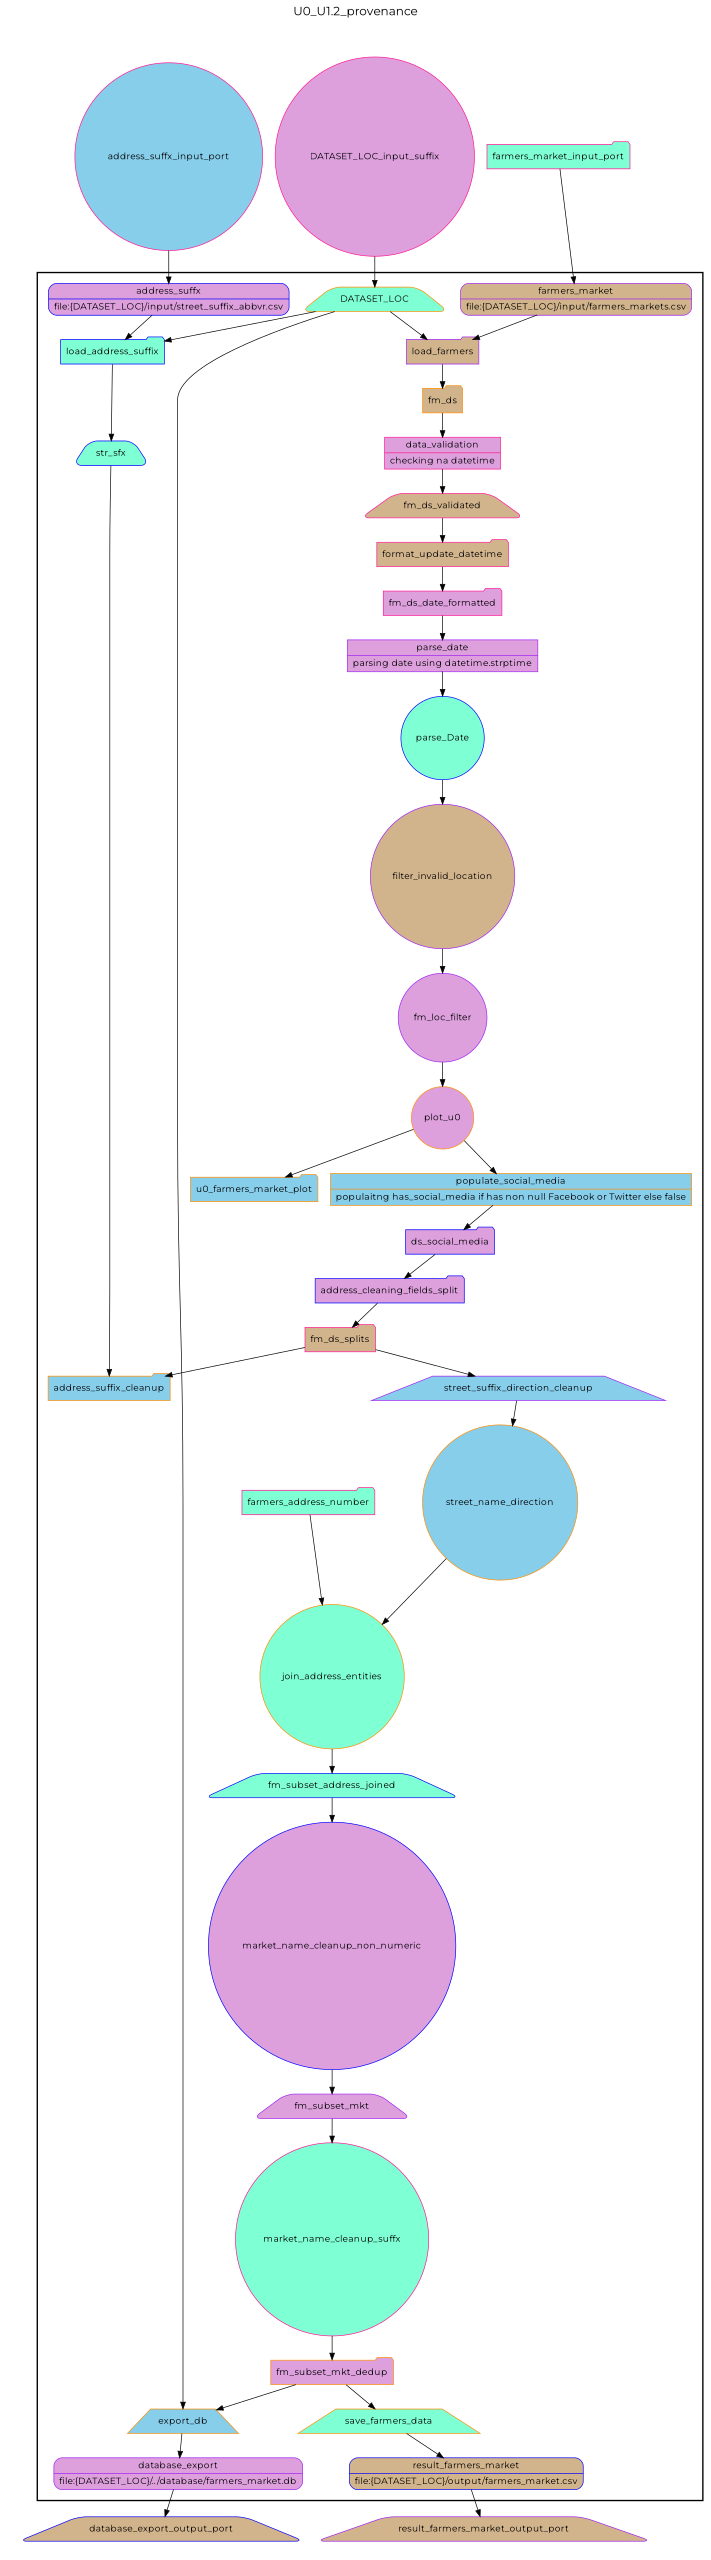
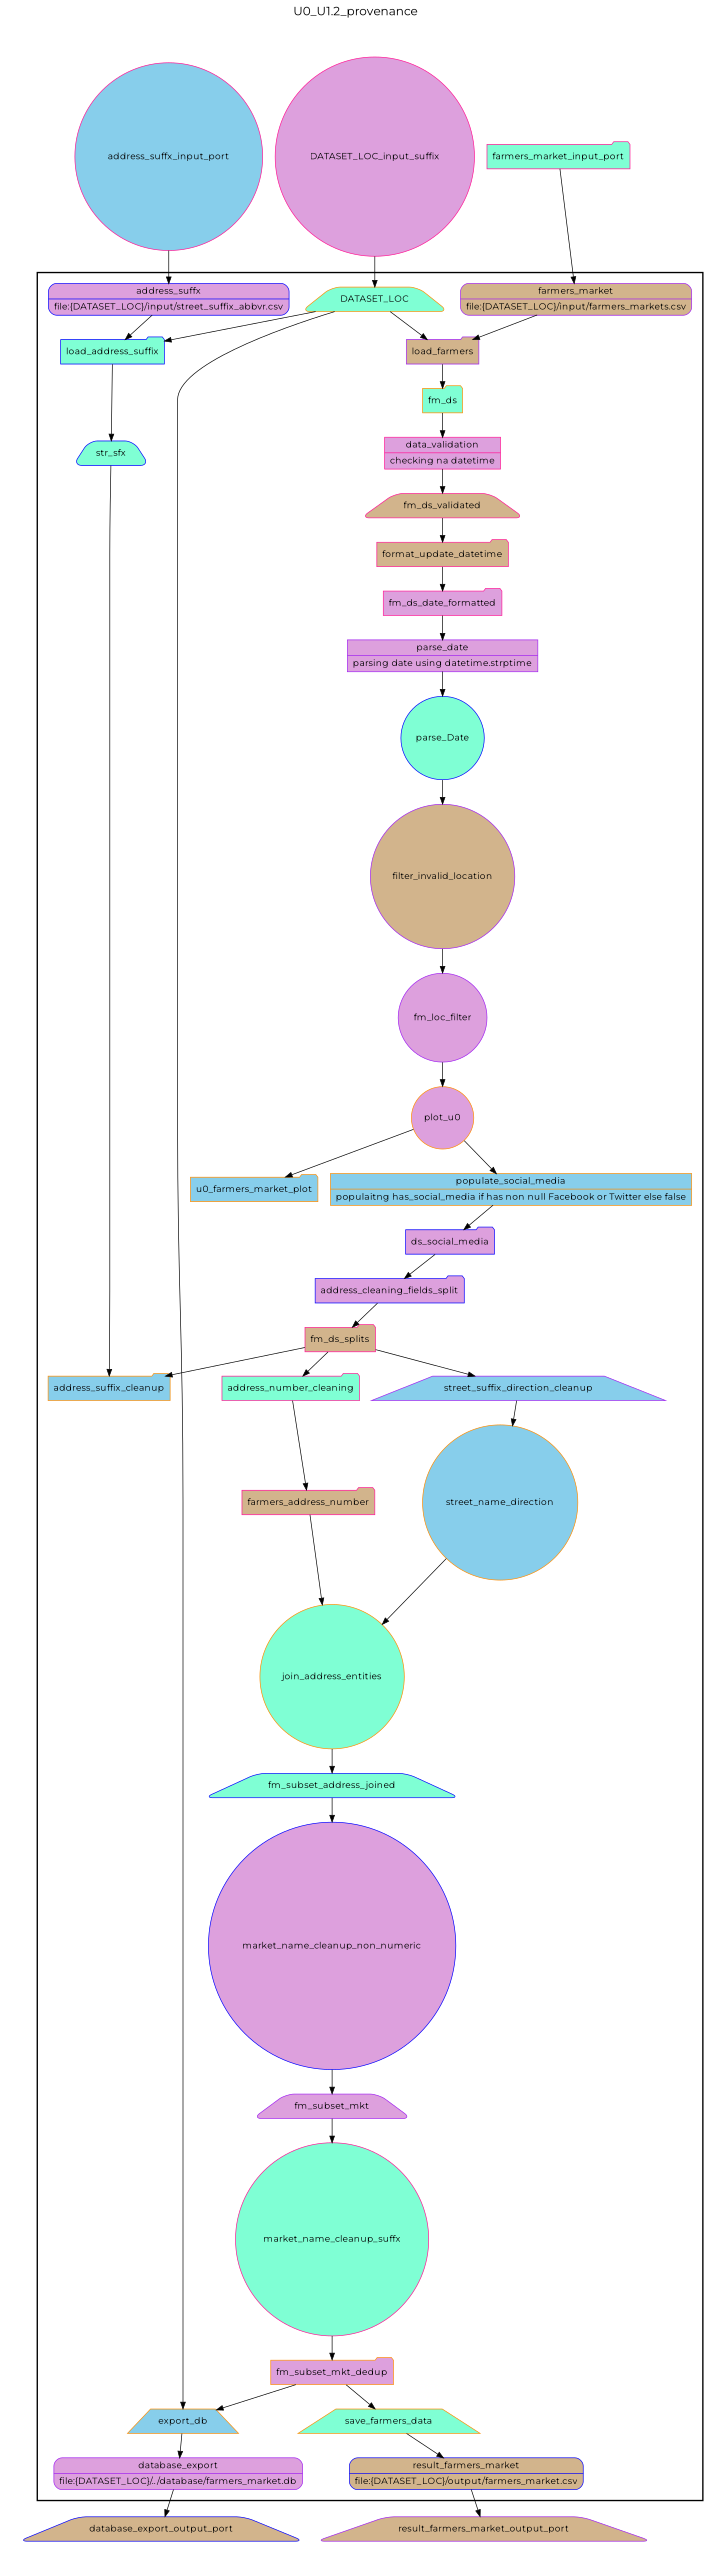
(443, 401) -> (443, 401)
none -> (291, 1388)
(308, 1502) -> (308, 1502)
